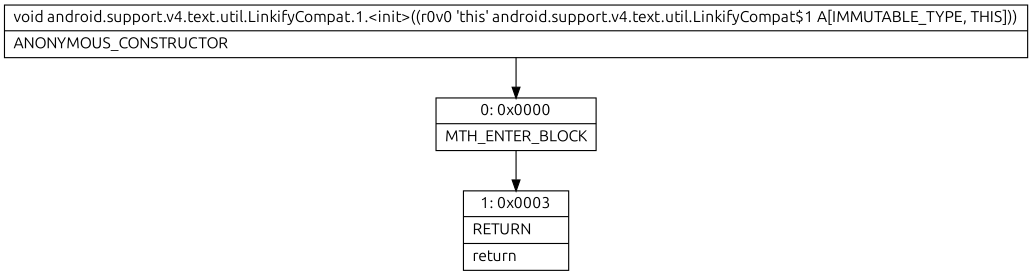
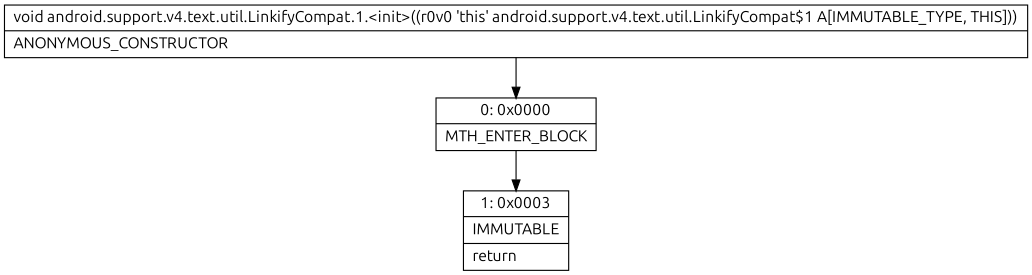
(502, 229) -> (516, 229)
